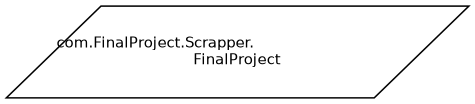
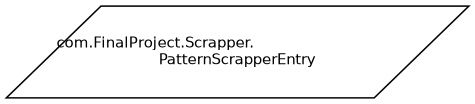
(238, 52) -> (238, 52)
